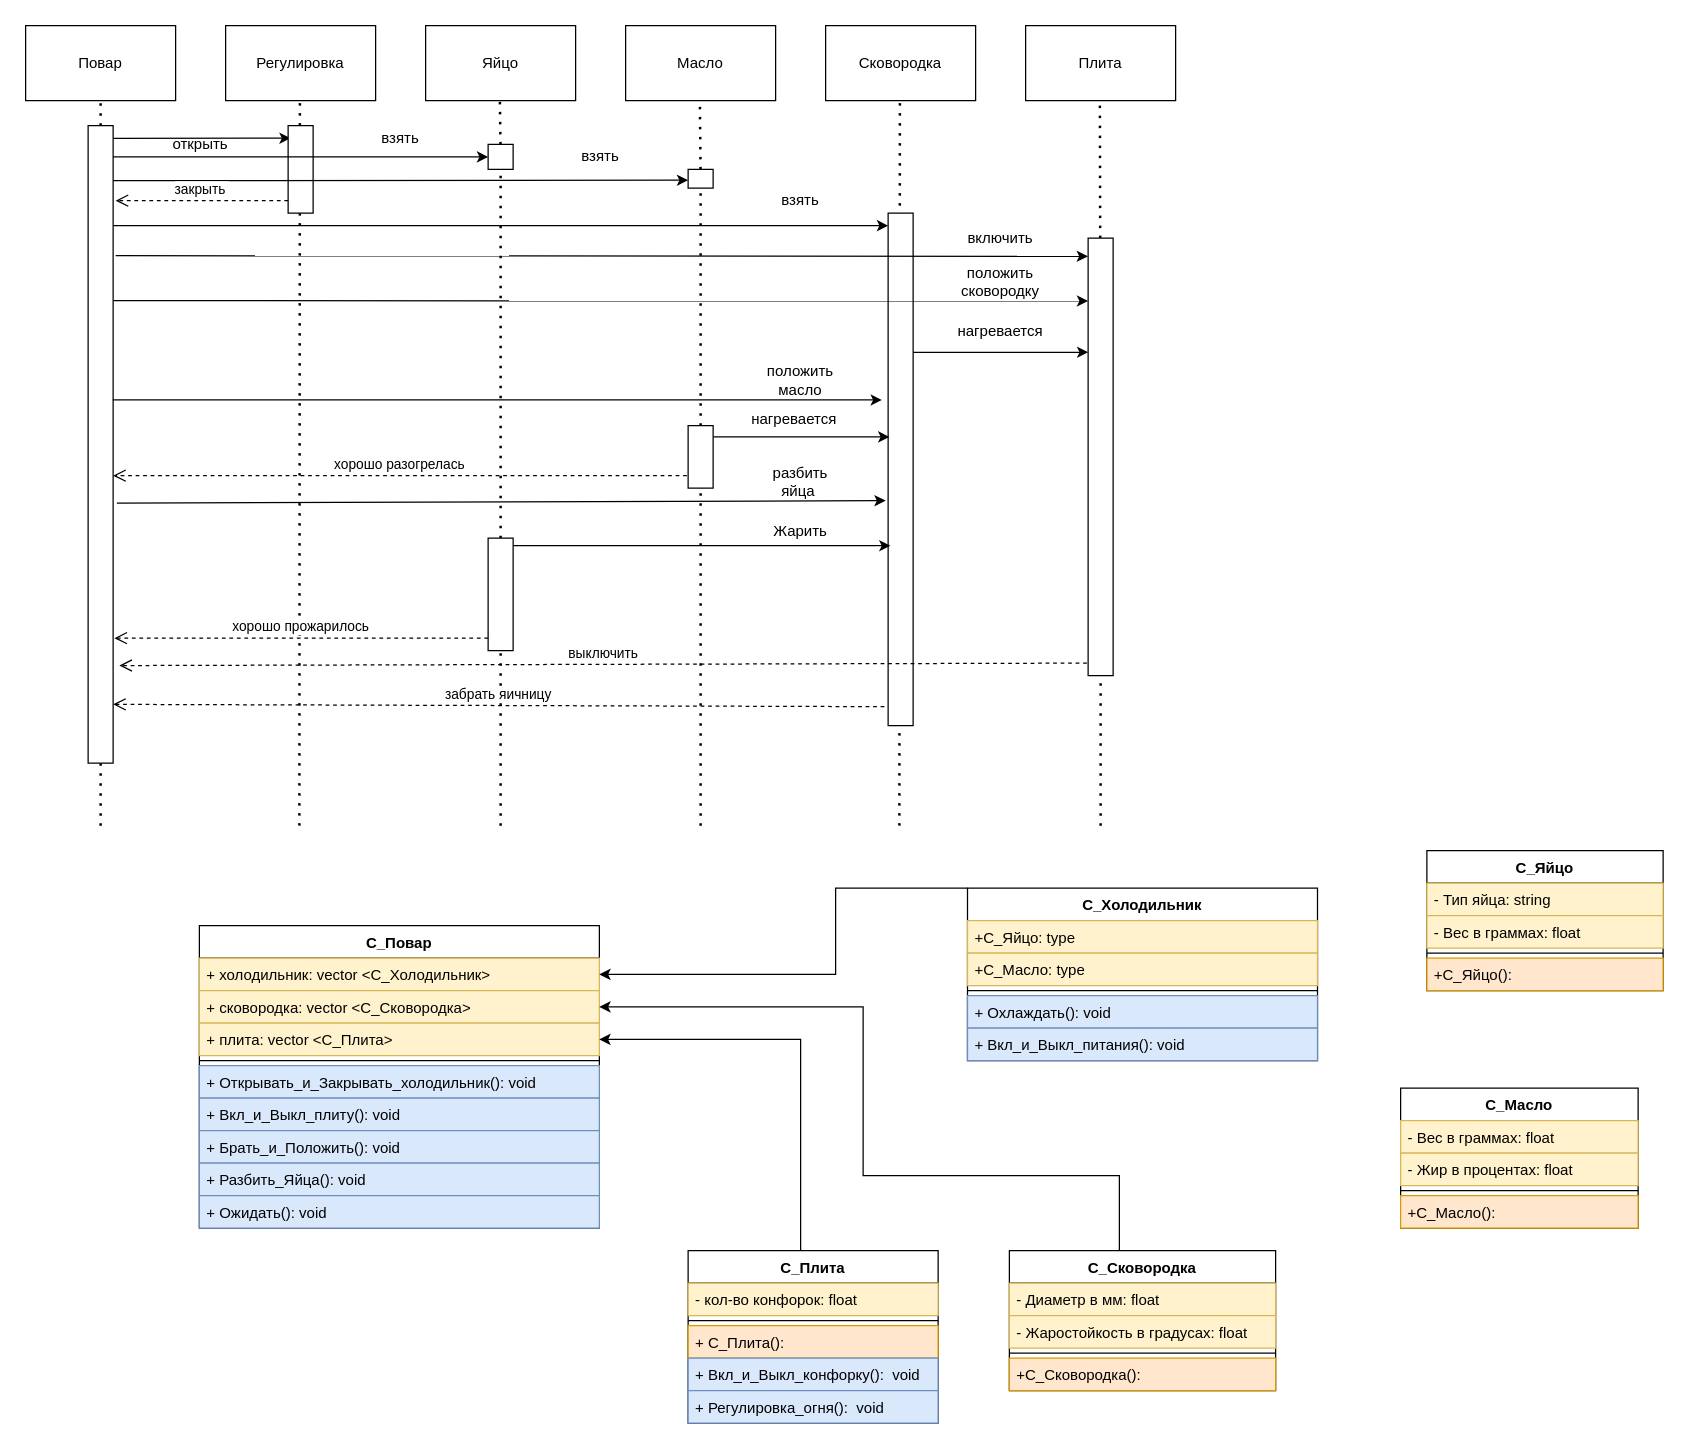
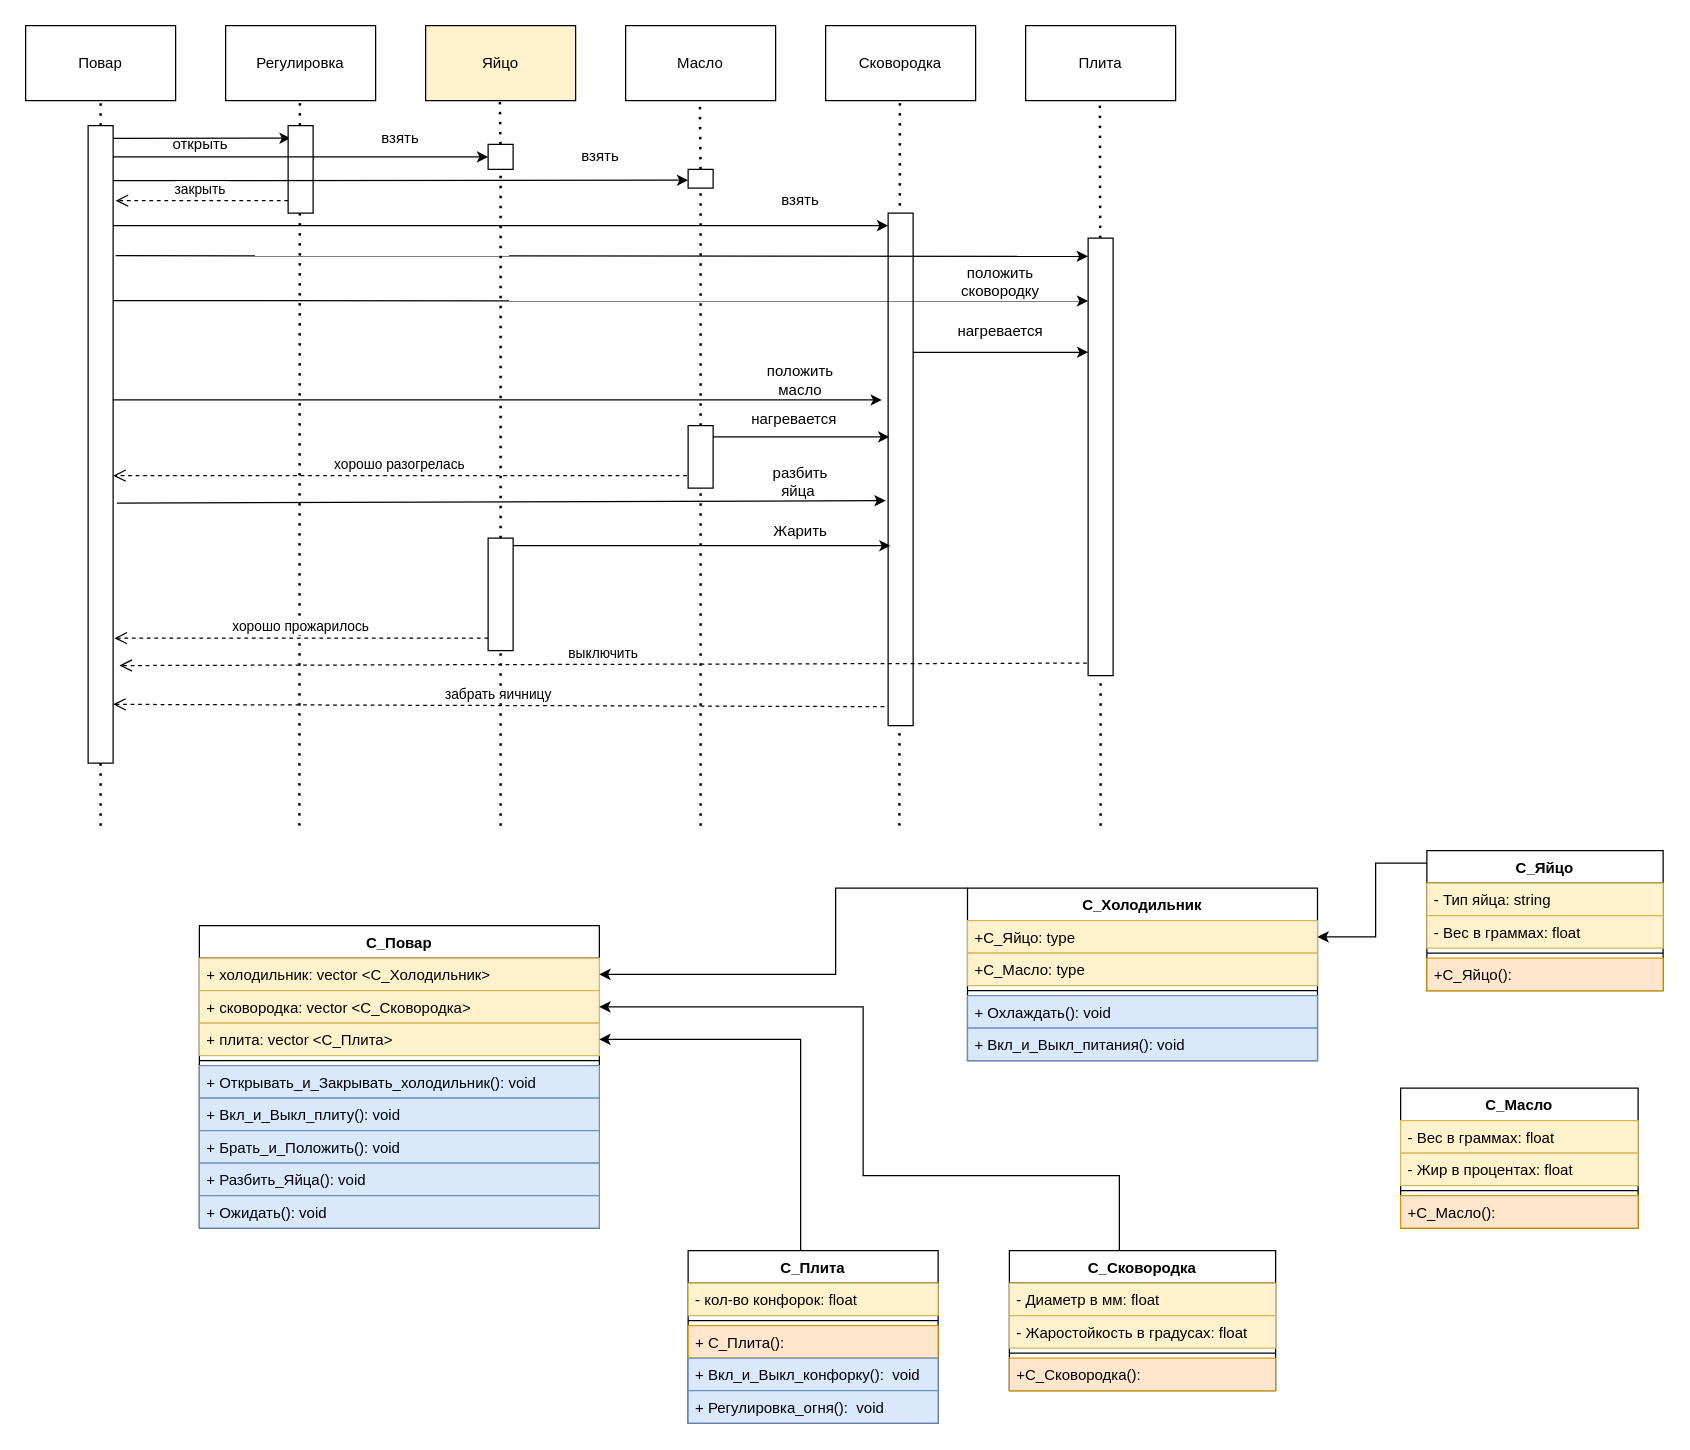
(501, 63) -> (501, 63)
(1001, 238) -> none
none -> (1376, 899)
